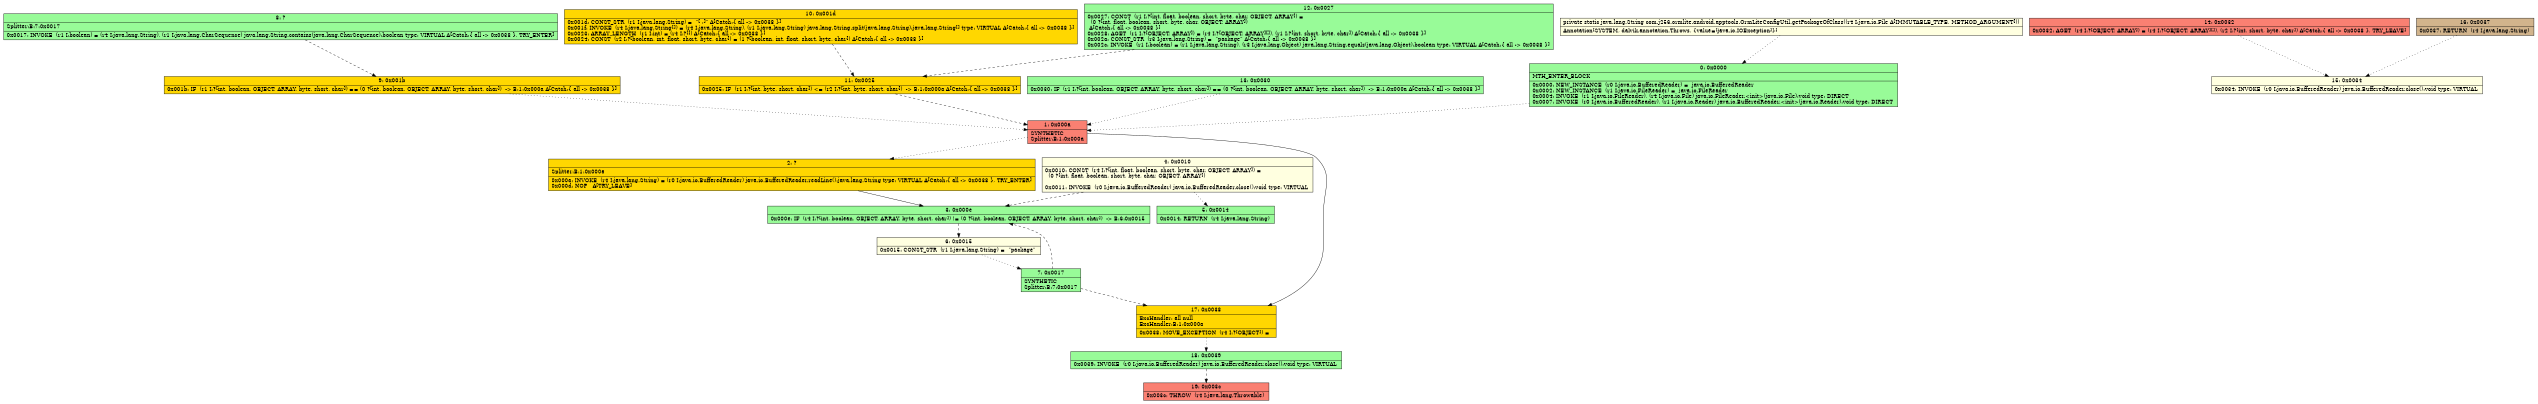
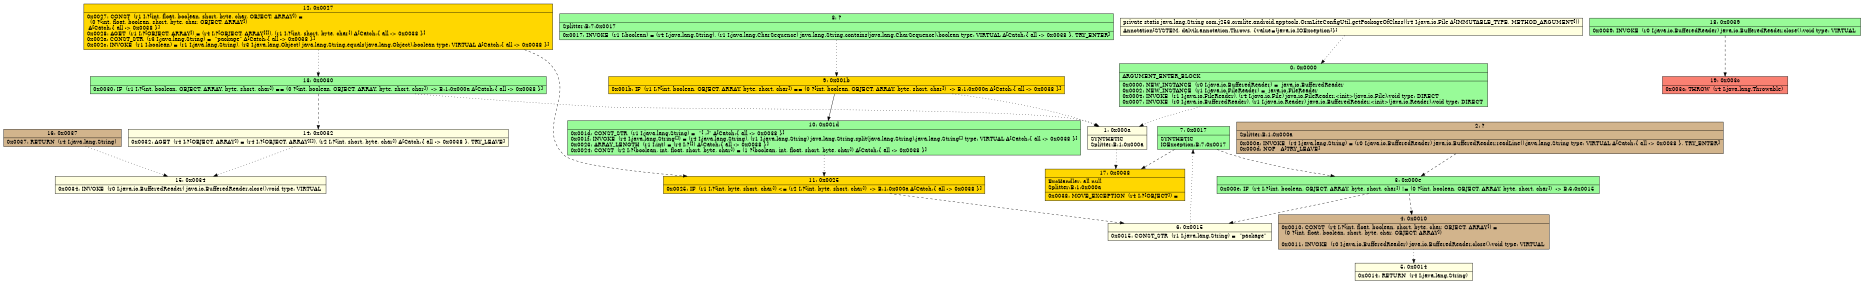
(821, 27) -> (824, 138)
(1319, 27) -> (318, 27)
(2219, 27) -> (318, 138)
(339, 57) -> (837, 56)
(842, 59) -> (824, 164)
none -> (318, 61)
(1562, 76) -> (1162, 76)
none -> (832, 105)
(960, 109) -> (1005, 208)
none -> (318, 110)
(1057, 132) -> (1117, 138)
(961, 148) -> none
(1289, 149) -> (1116, 157)
(792, 175) -> (1480, 138)
(1178, 175) -> (1414, 232)
(889, 198) -> (1440, 164)
(1046, 199) -> (1410, 202)
(1216, 215) -> (1414, 272)
(1051, 287) -> (1194, 145)
(1171, 324) -> (1075, 188)
(1206, 343) -> none
